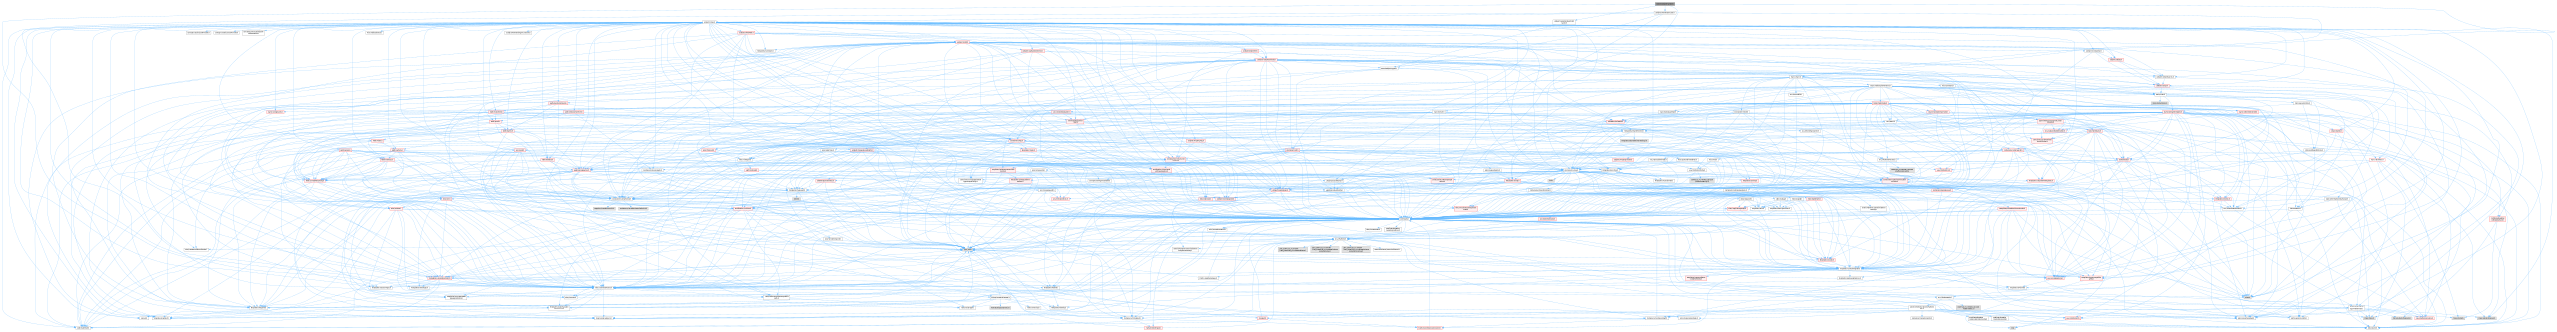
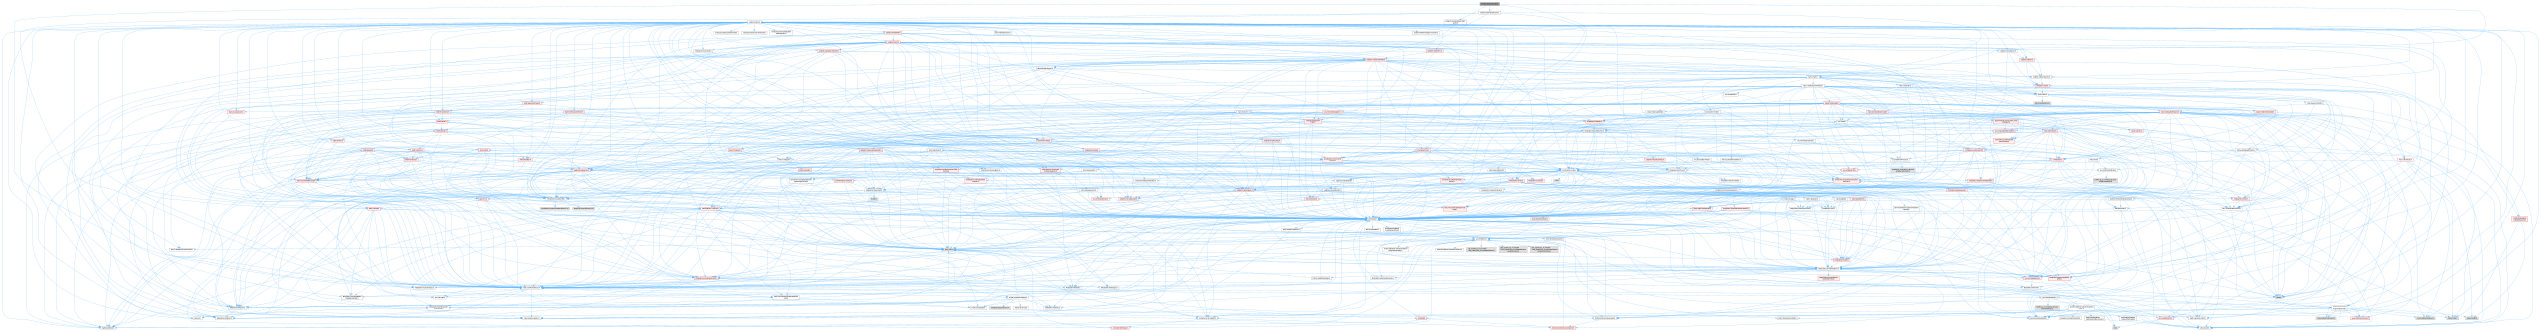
(1634, 141) -> none
